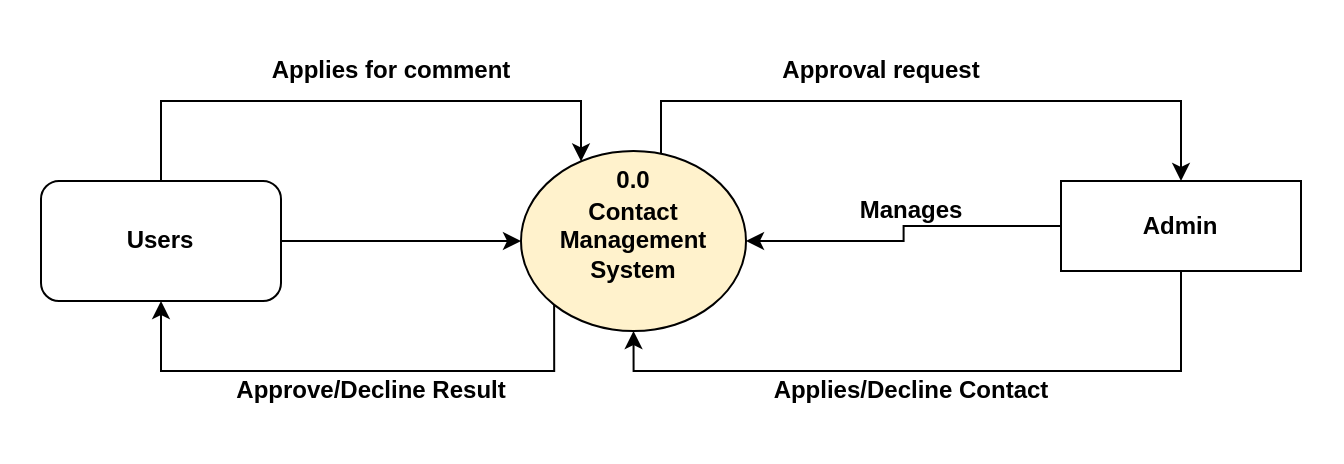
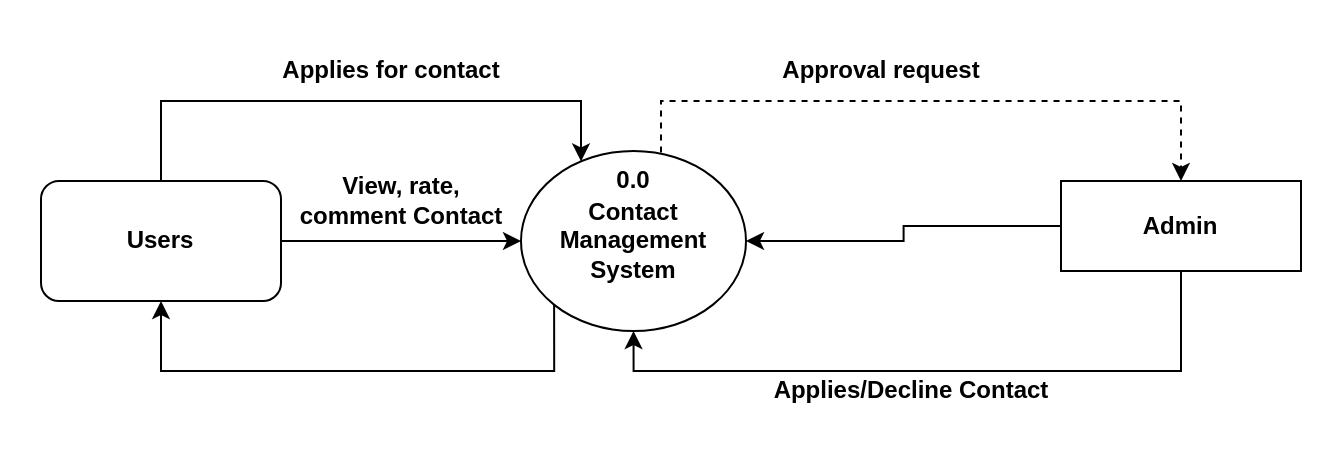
(392, 71) -> (392, 71)
(931, 101) -> (931, 101)
none -> (401, 201)
(911, 211) -> none
(634, 241) -> (634, 241)
(371, 391) -> none
